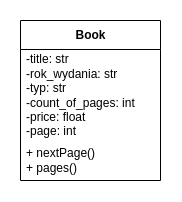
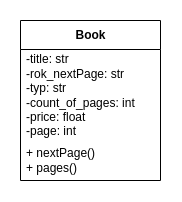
(89, 96) -> (89, 96)
